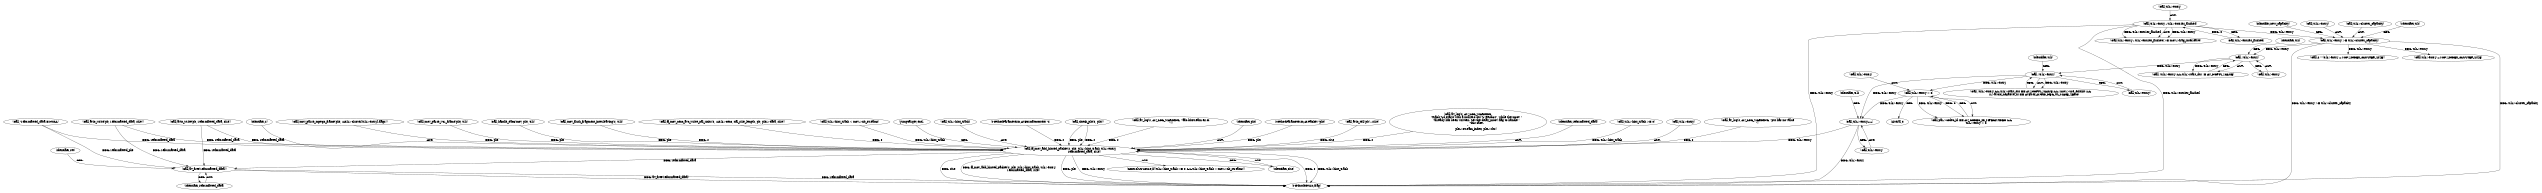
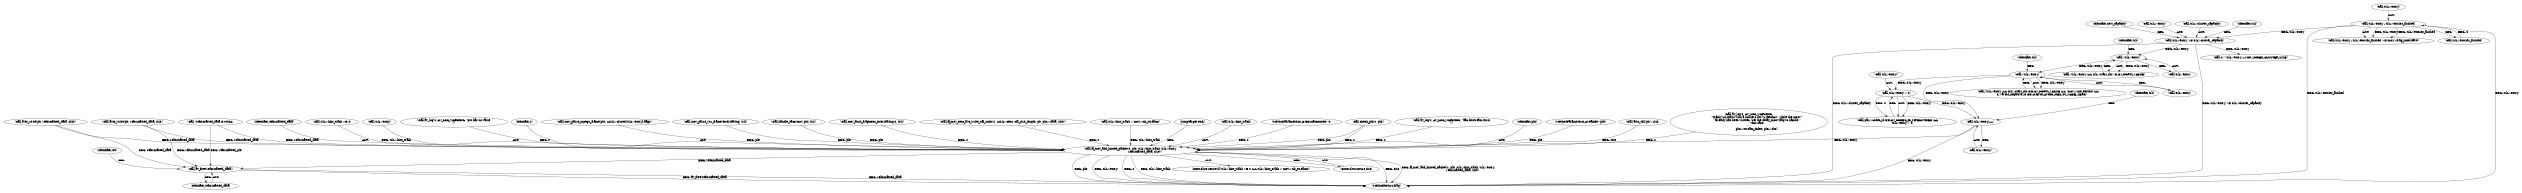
(2448, 58) -> none
(443, 122) -> (716, 122)
(1898, 122) -> none
(1284, 169) -> (1356, 169)
